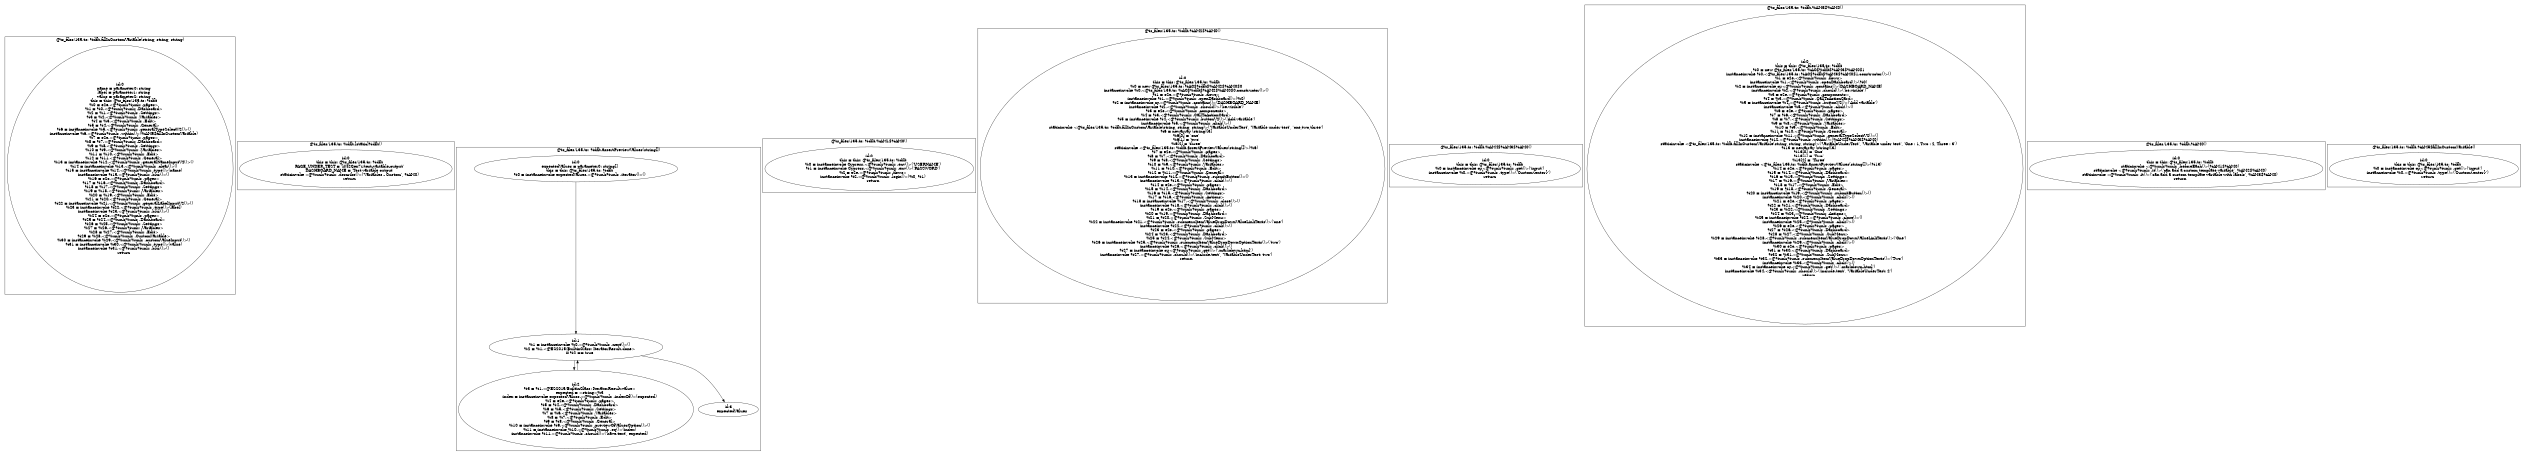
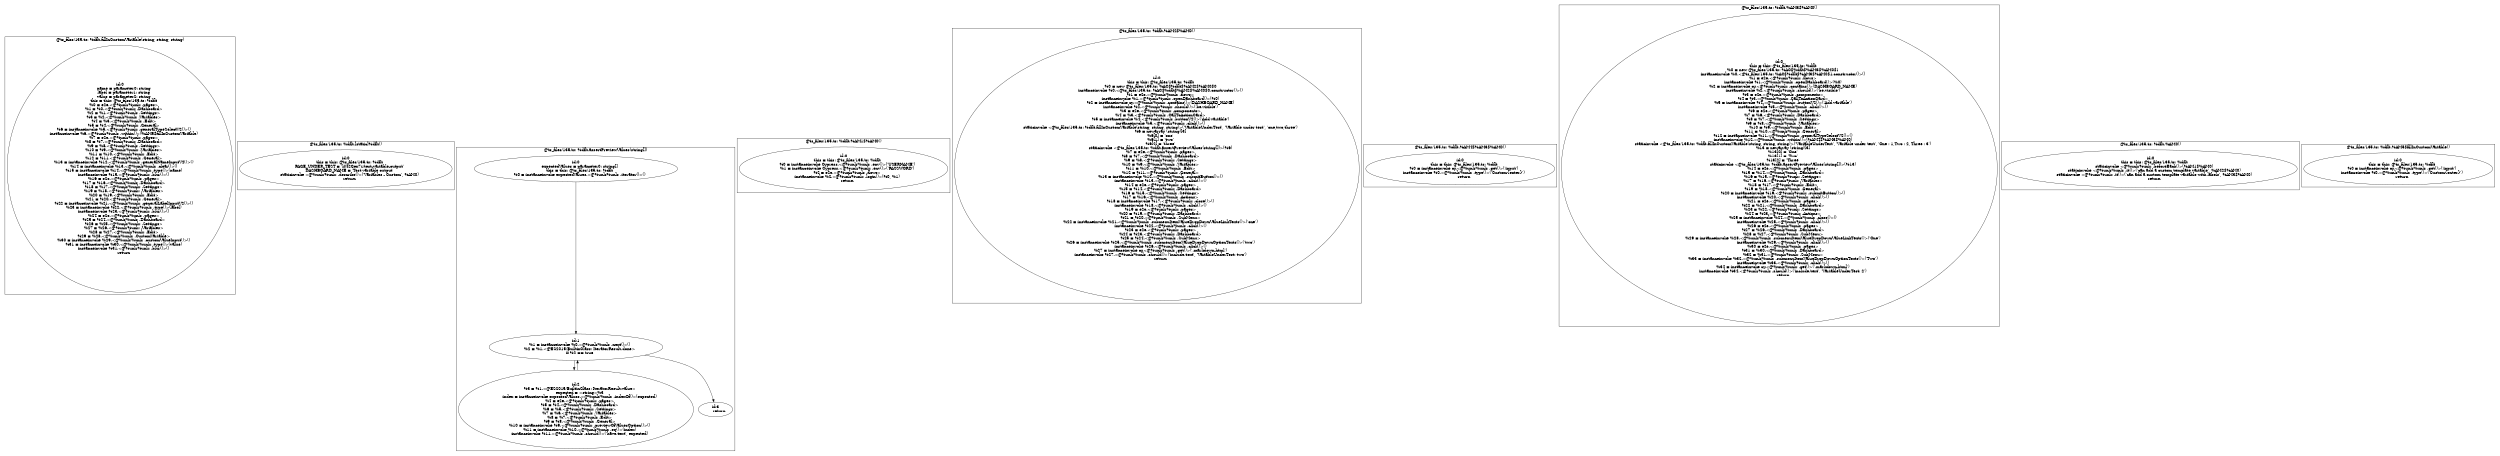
(728, 409) -> (715, 409)
